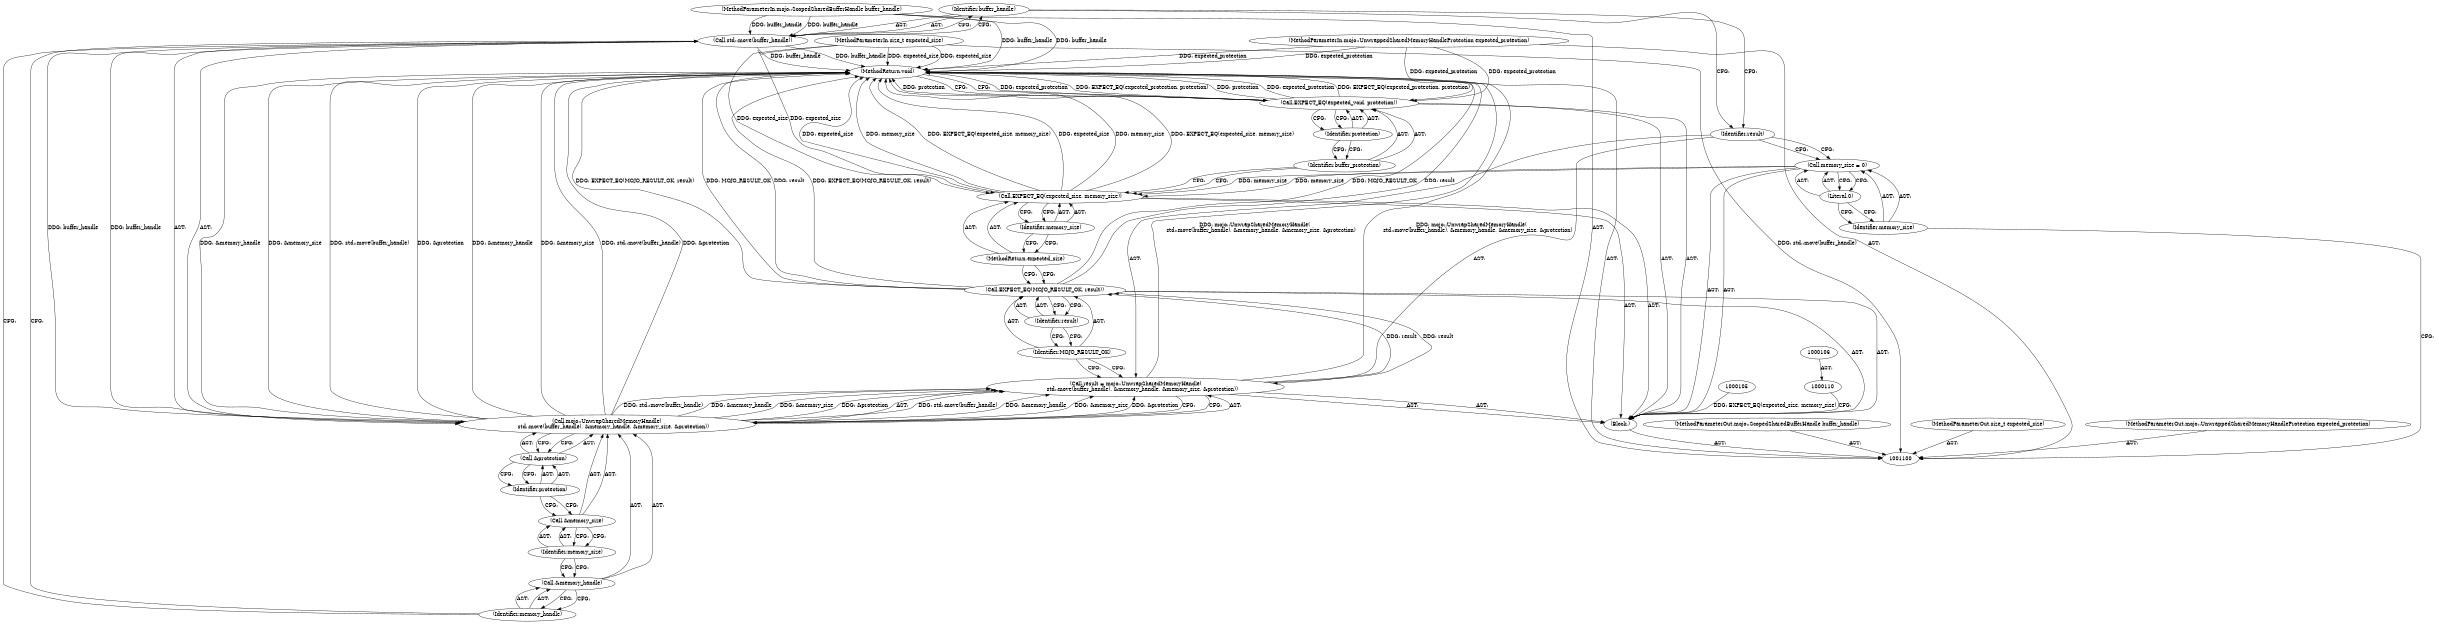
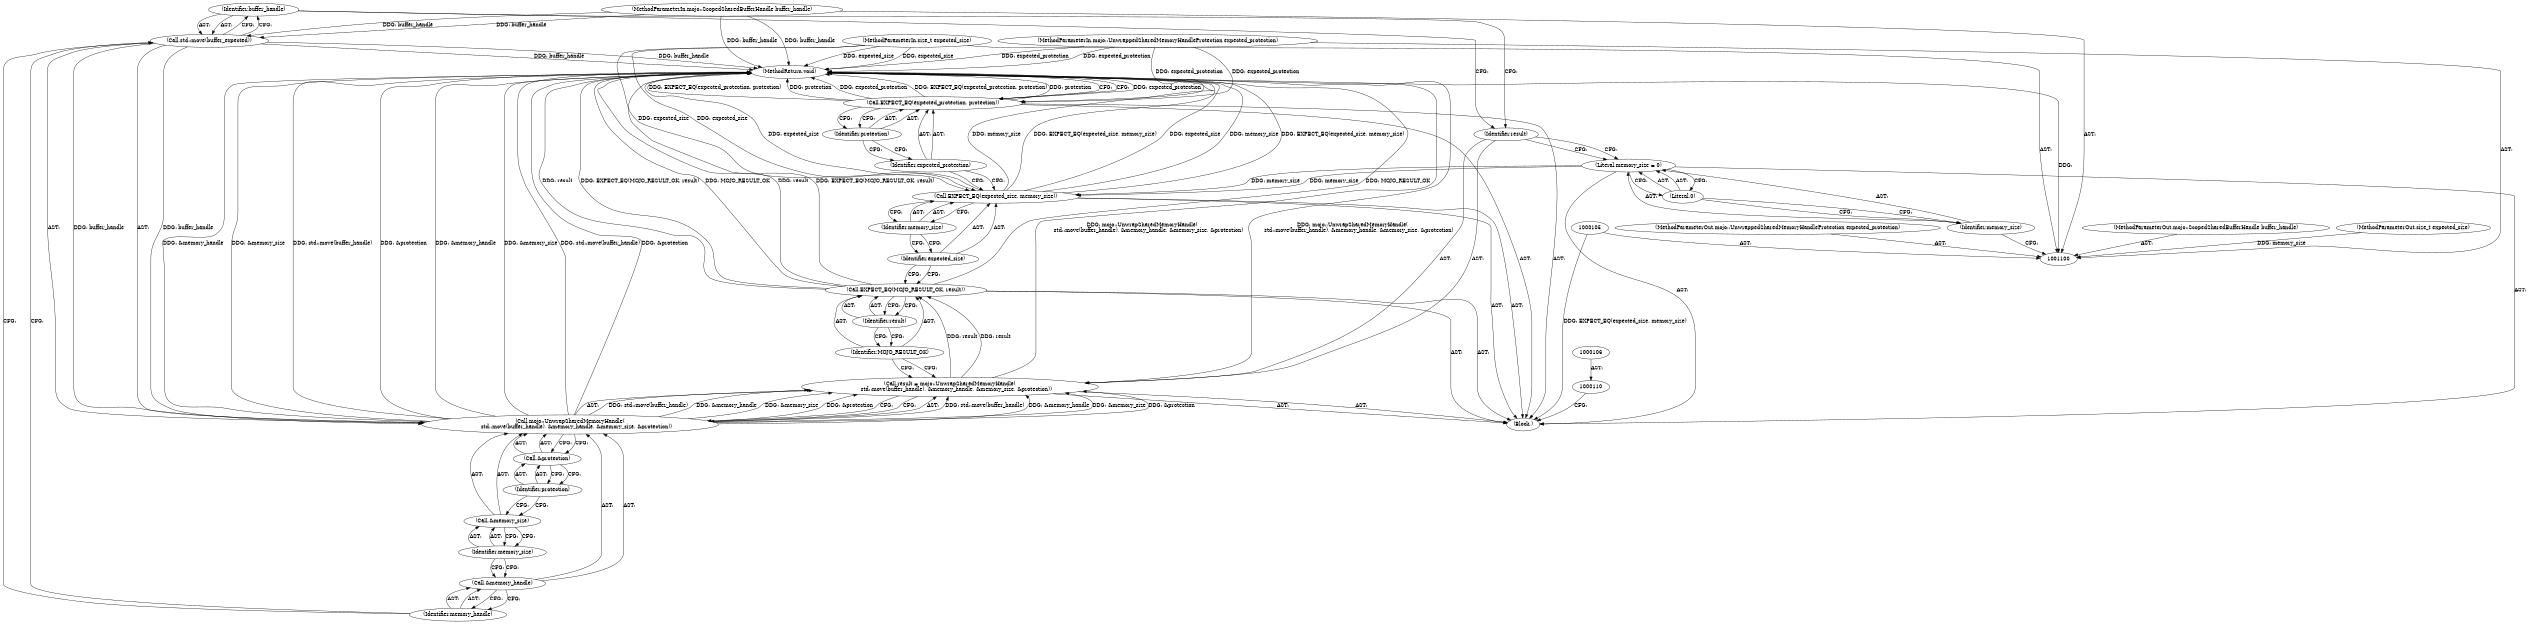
(753, 41) -> (209, 41)
(1339, 103) -> (933, 103)
(1344, 166) -> (931, 166)
(1837, 166) -> (1629, 166)
(1817, 243) -> (2047, 150)
(1026, 259) -> (933, 259)
(1613, 259) -> (2066, 166)
(1954, 443) -> (2282, 243)
(1753, 449) -> (1819, 250)
